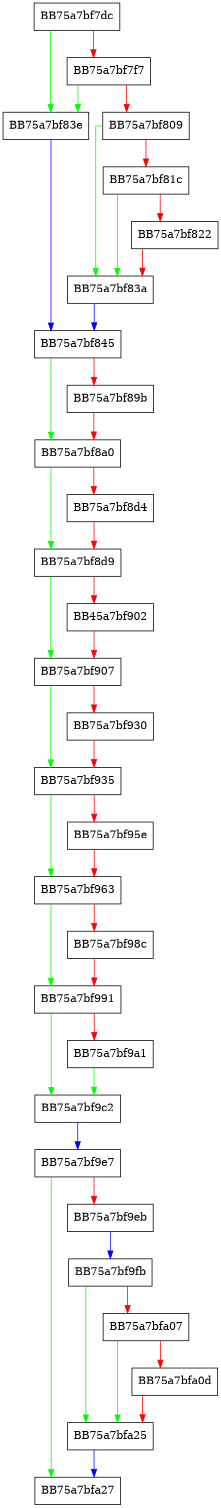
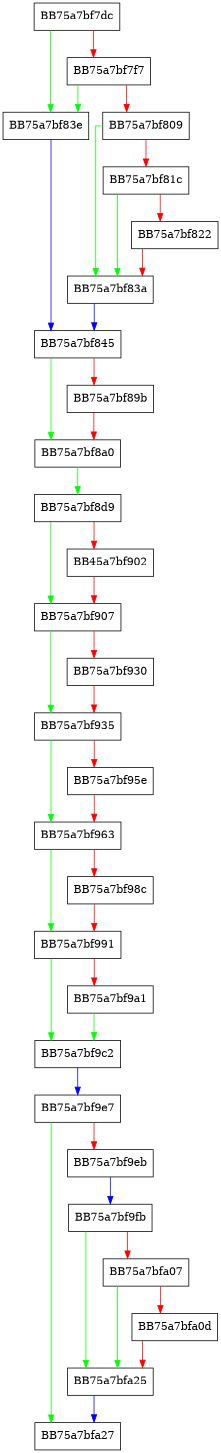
(110, 508) -> none
